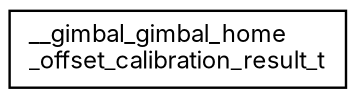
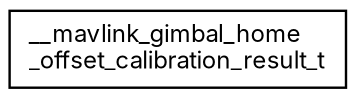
(178, 49) -> (178, 49)
